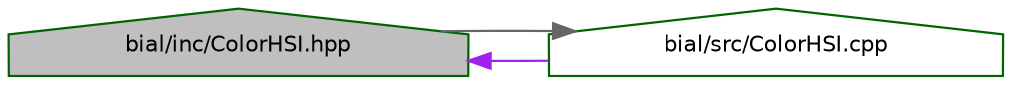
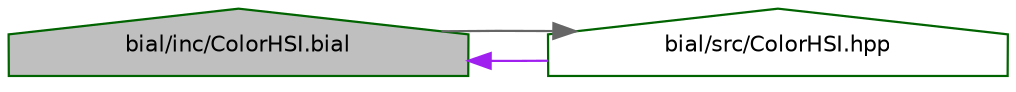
(239, 46) -> (239, 46)
(776, 46) -> (778, 46)
